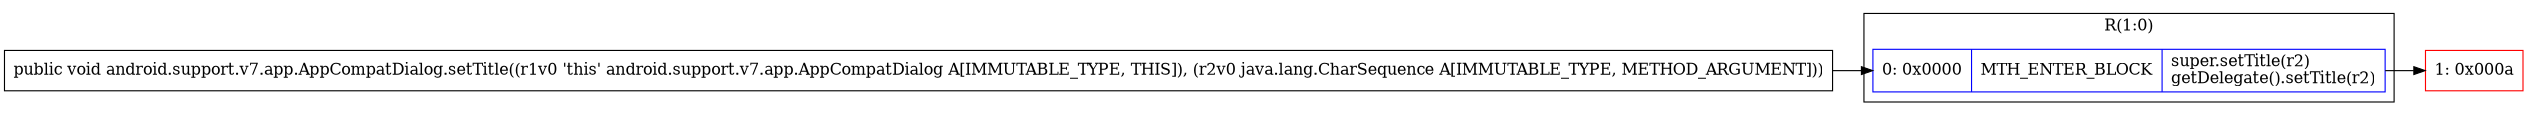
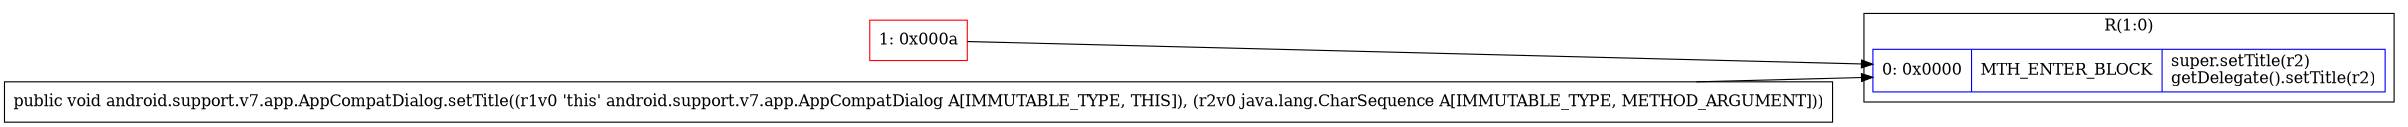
(2401, 71) -> (1414, 53)
